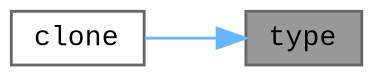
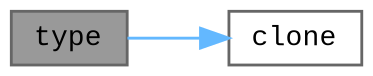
(181, 38) -> (164, 38)
